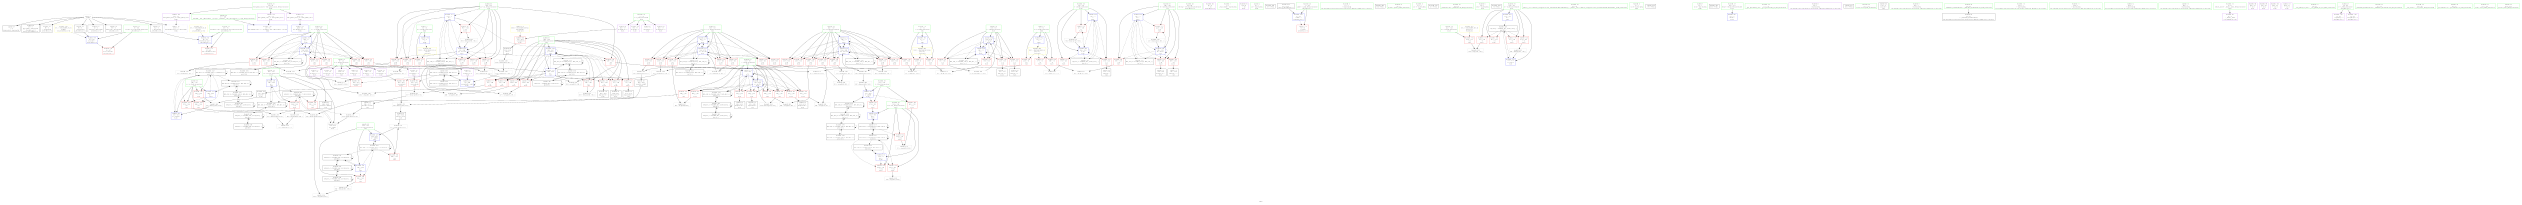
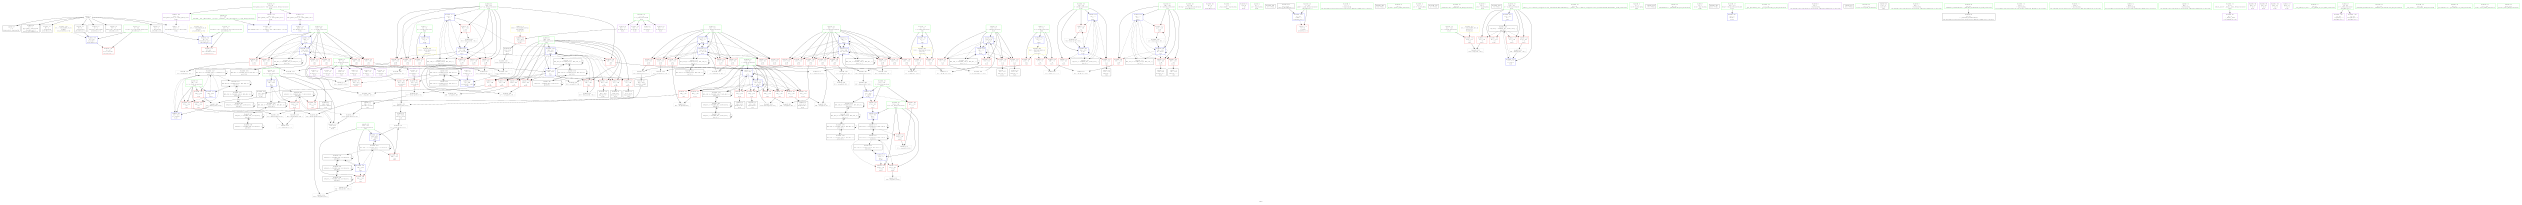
none -> (1674, 6)
